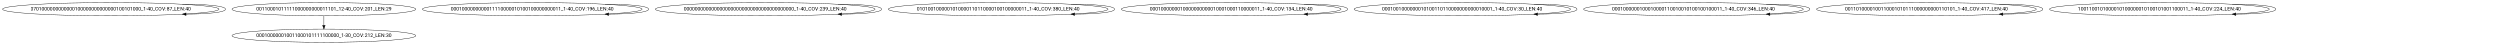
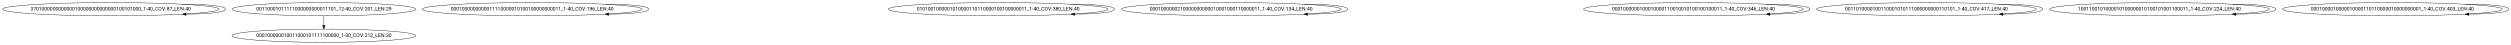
(765, 9) -> none
(1231, 9) -> (1231, 9)
(1462, 9) -> none
none -> (2392, 9)
